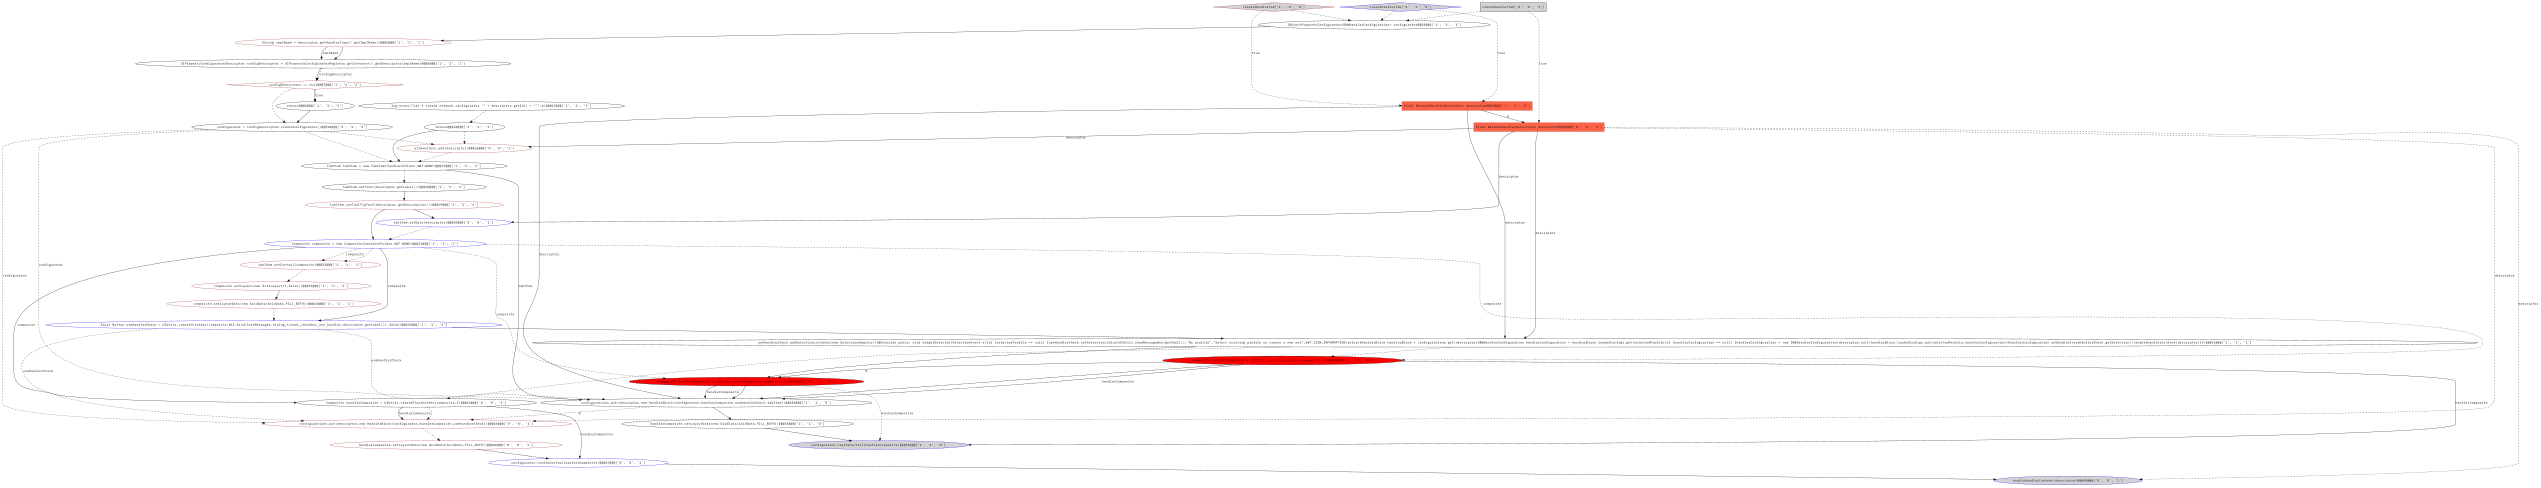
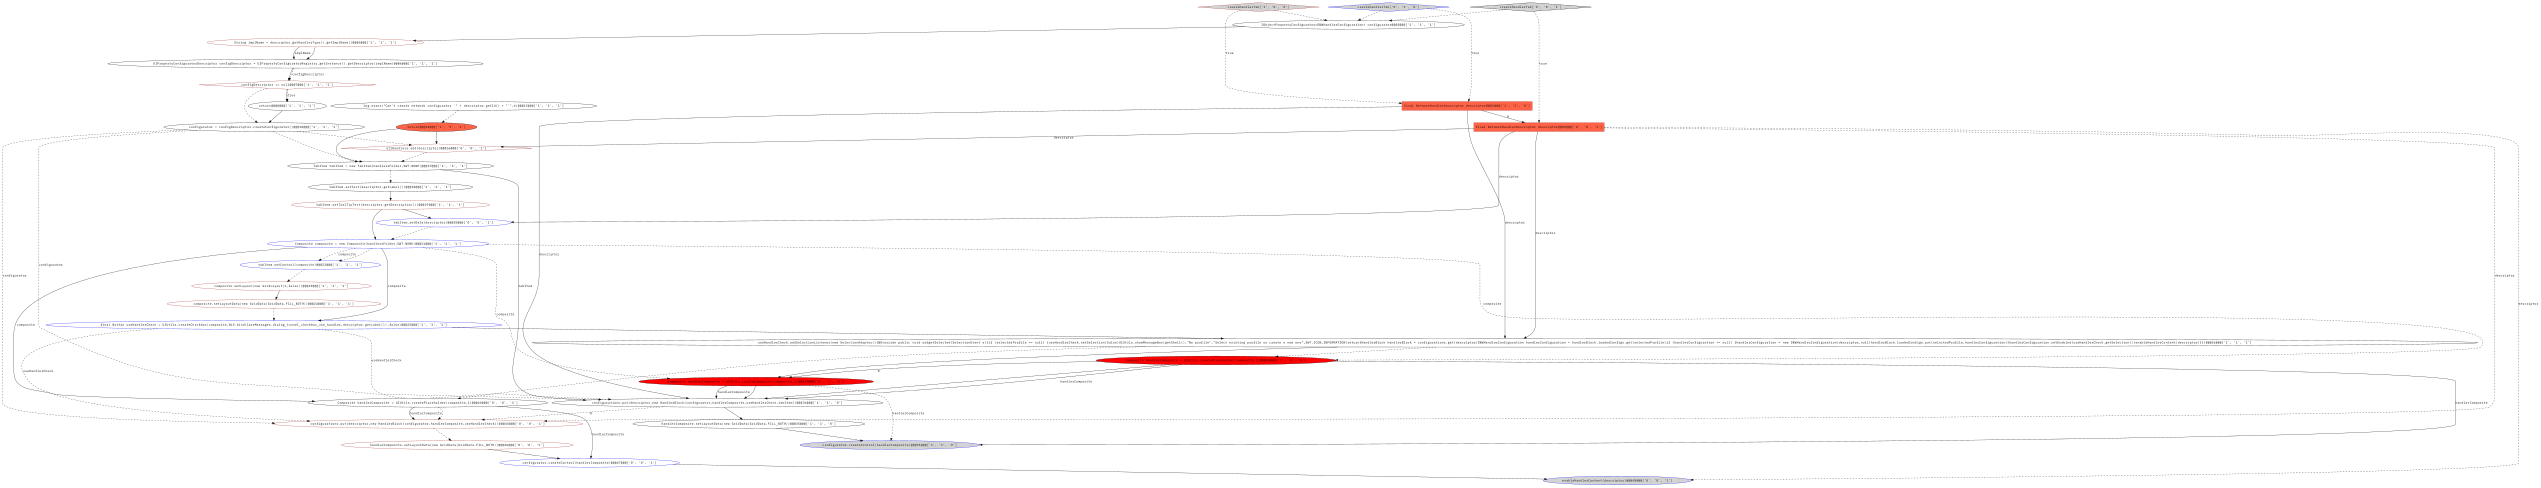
(1513, 7) -> (1531, 7)
(464, 127) -> (437, 127)
(464, 136) -> (437, 136)
(464, 148) -> (437, 148)
(310, 265) -> (310, 265)
